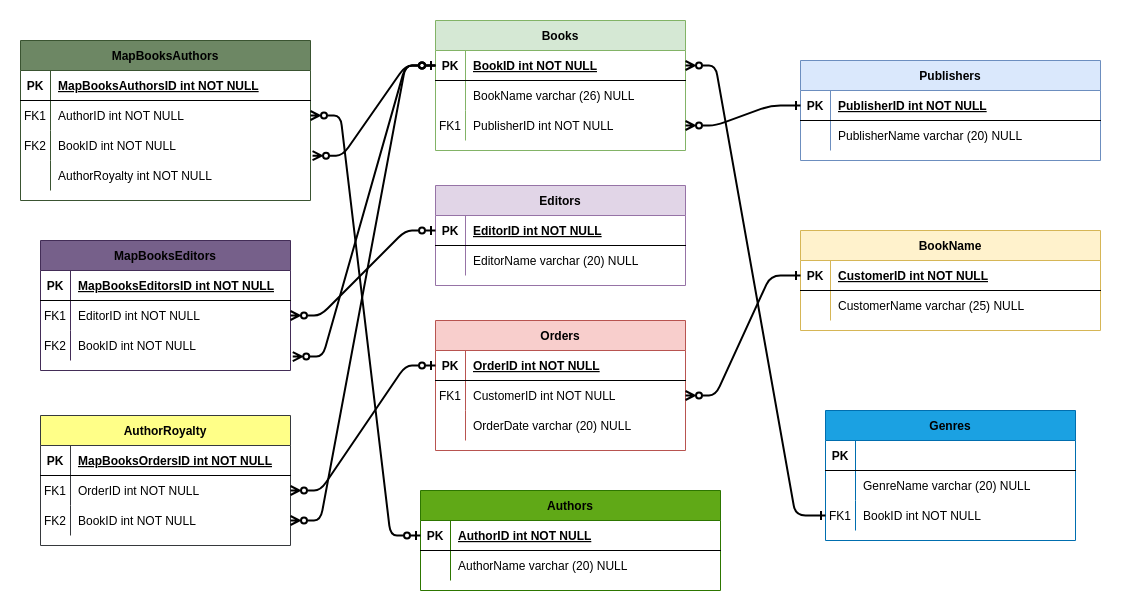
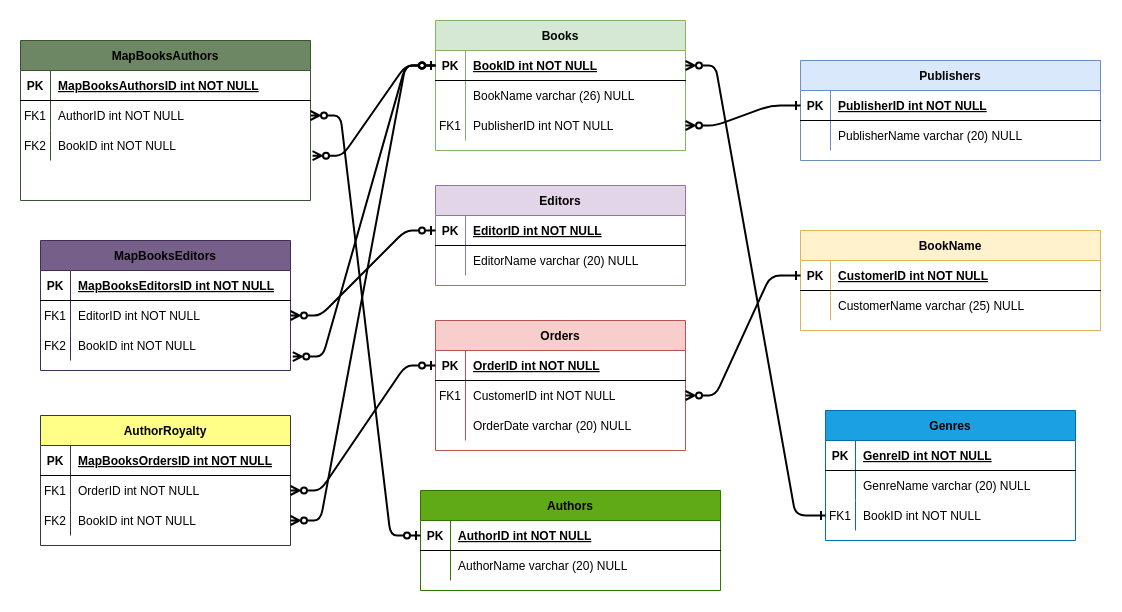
(181, 176) -> none
none -> (966, 456)
